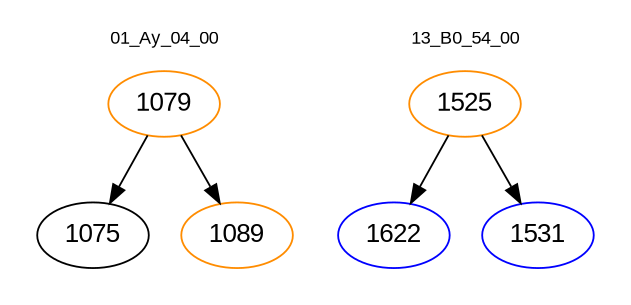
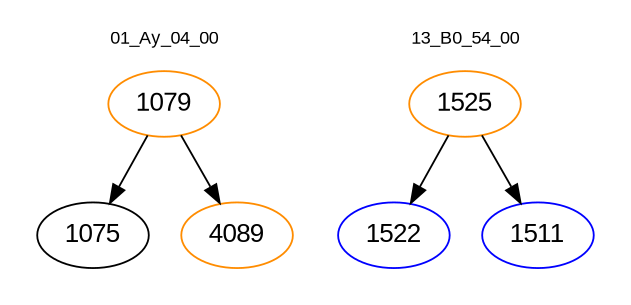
(237, 235) -> (237, 235)
(394, 235) -> (394, 235)
(538, 235) -> (538, 235)
